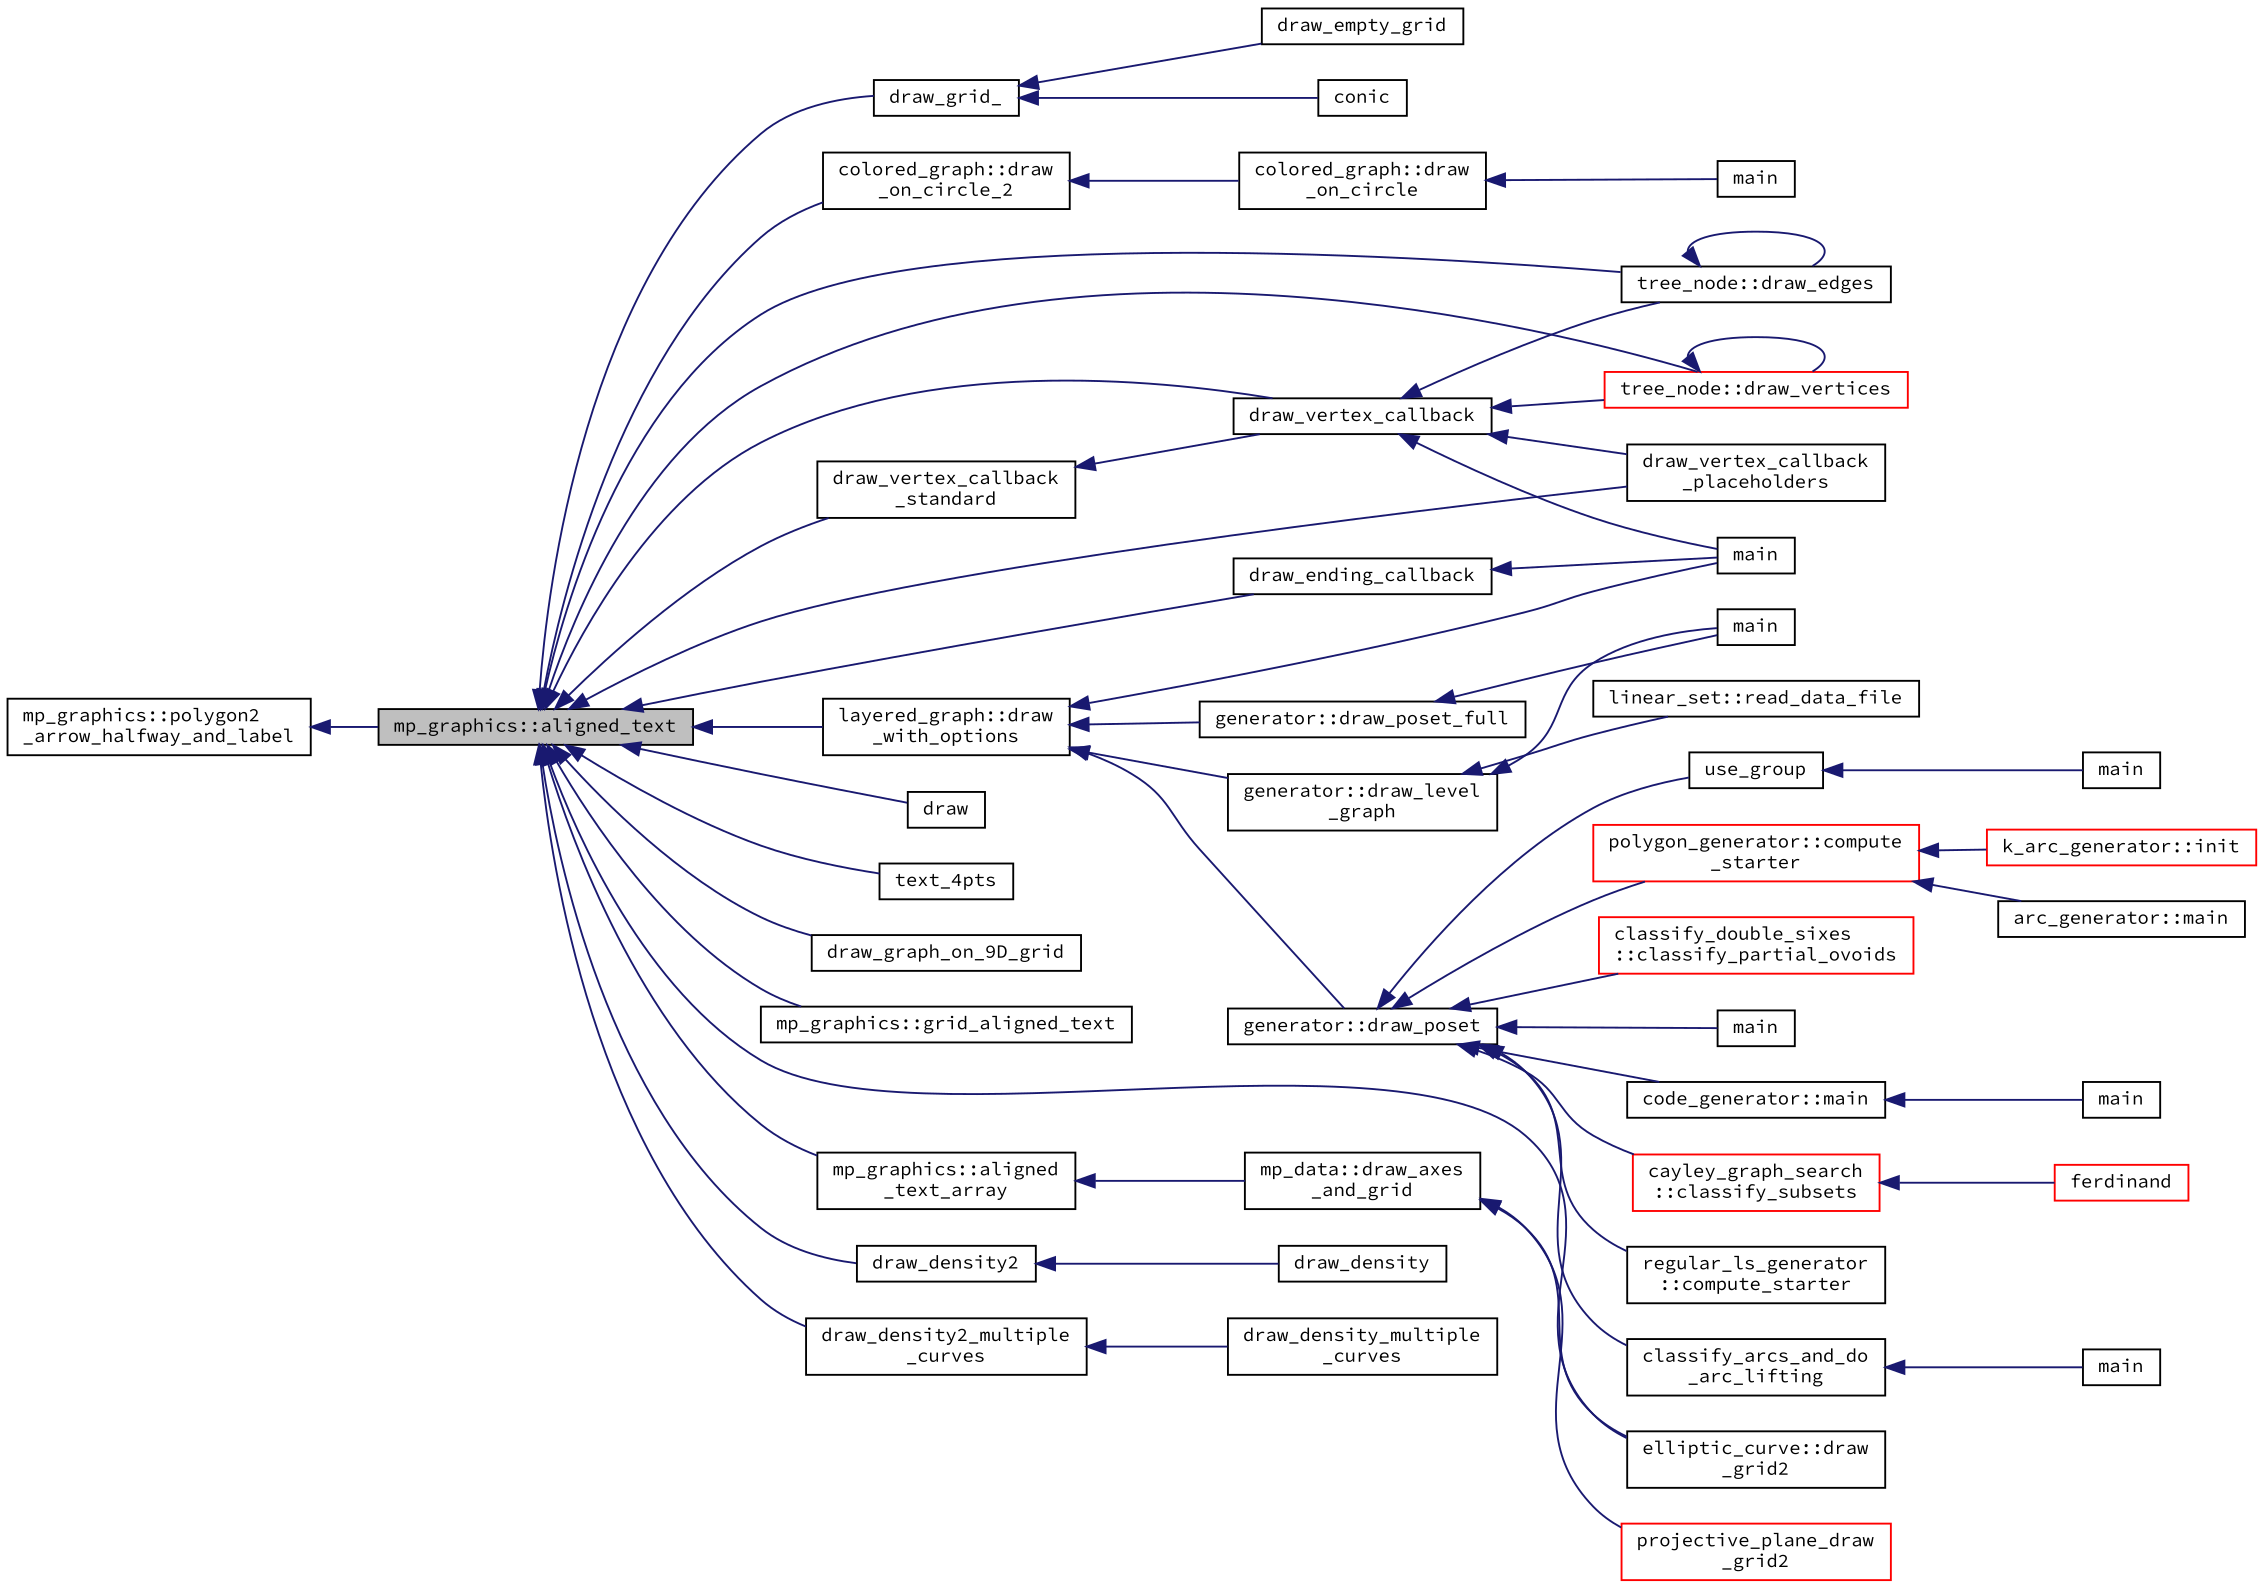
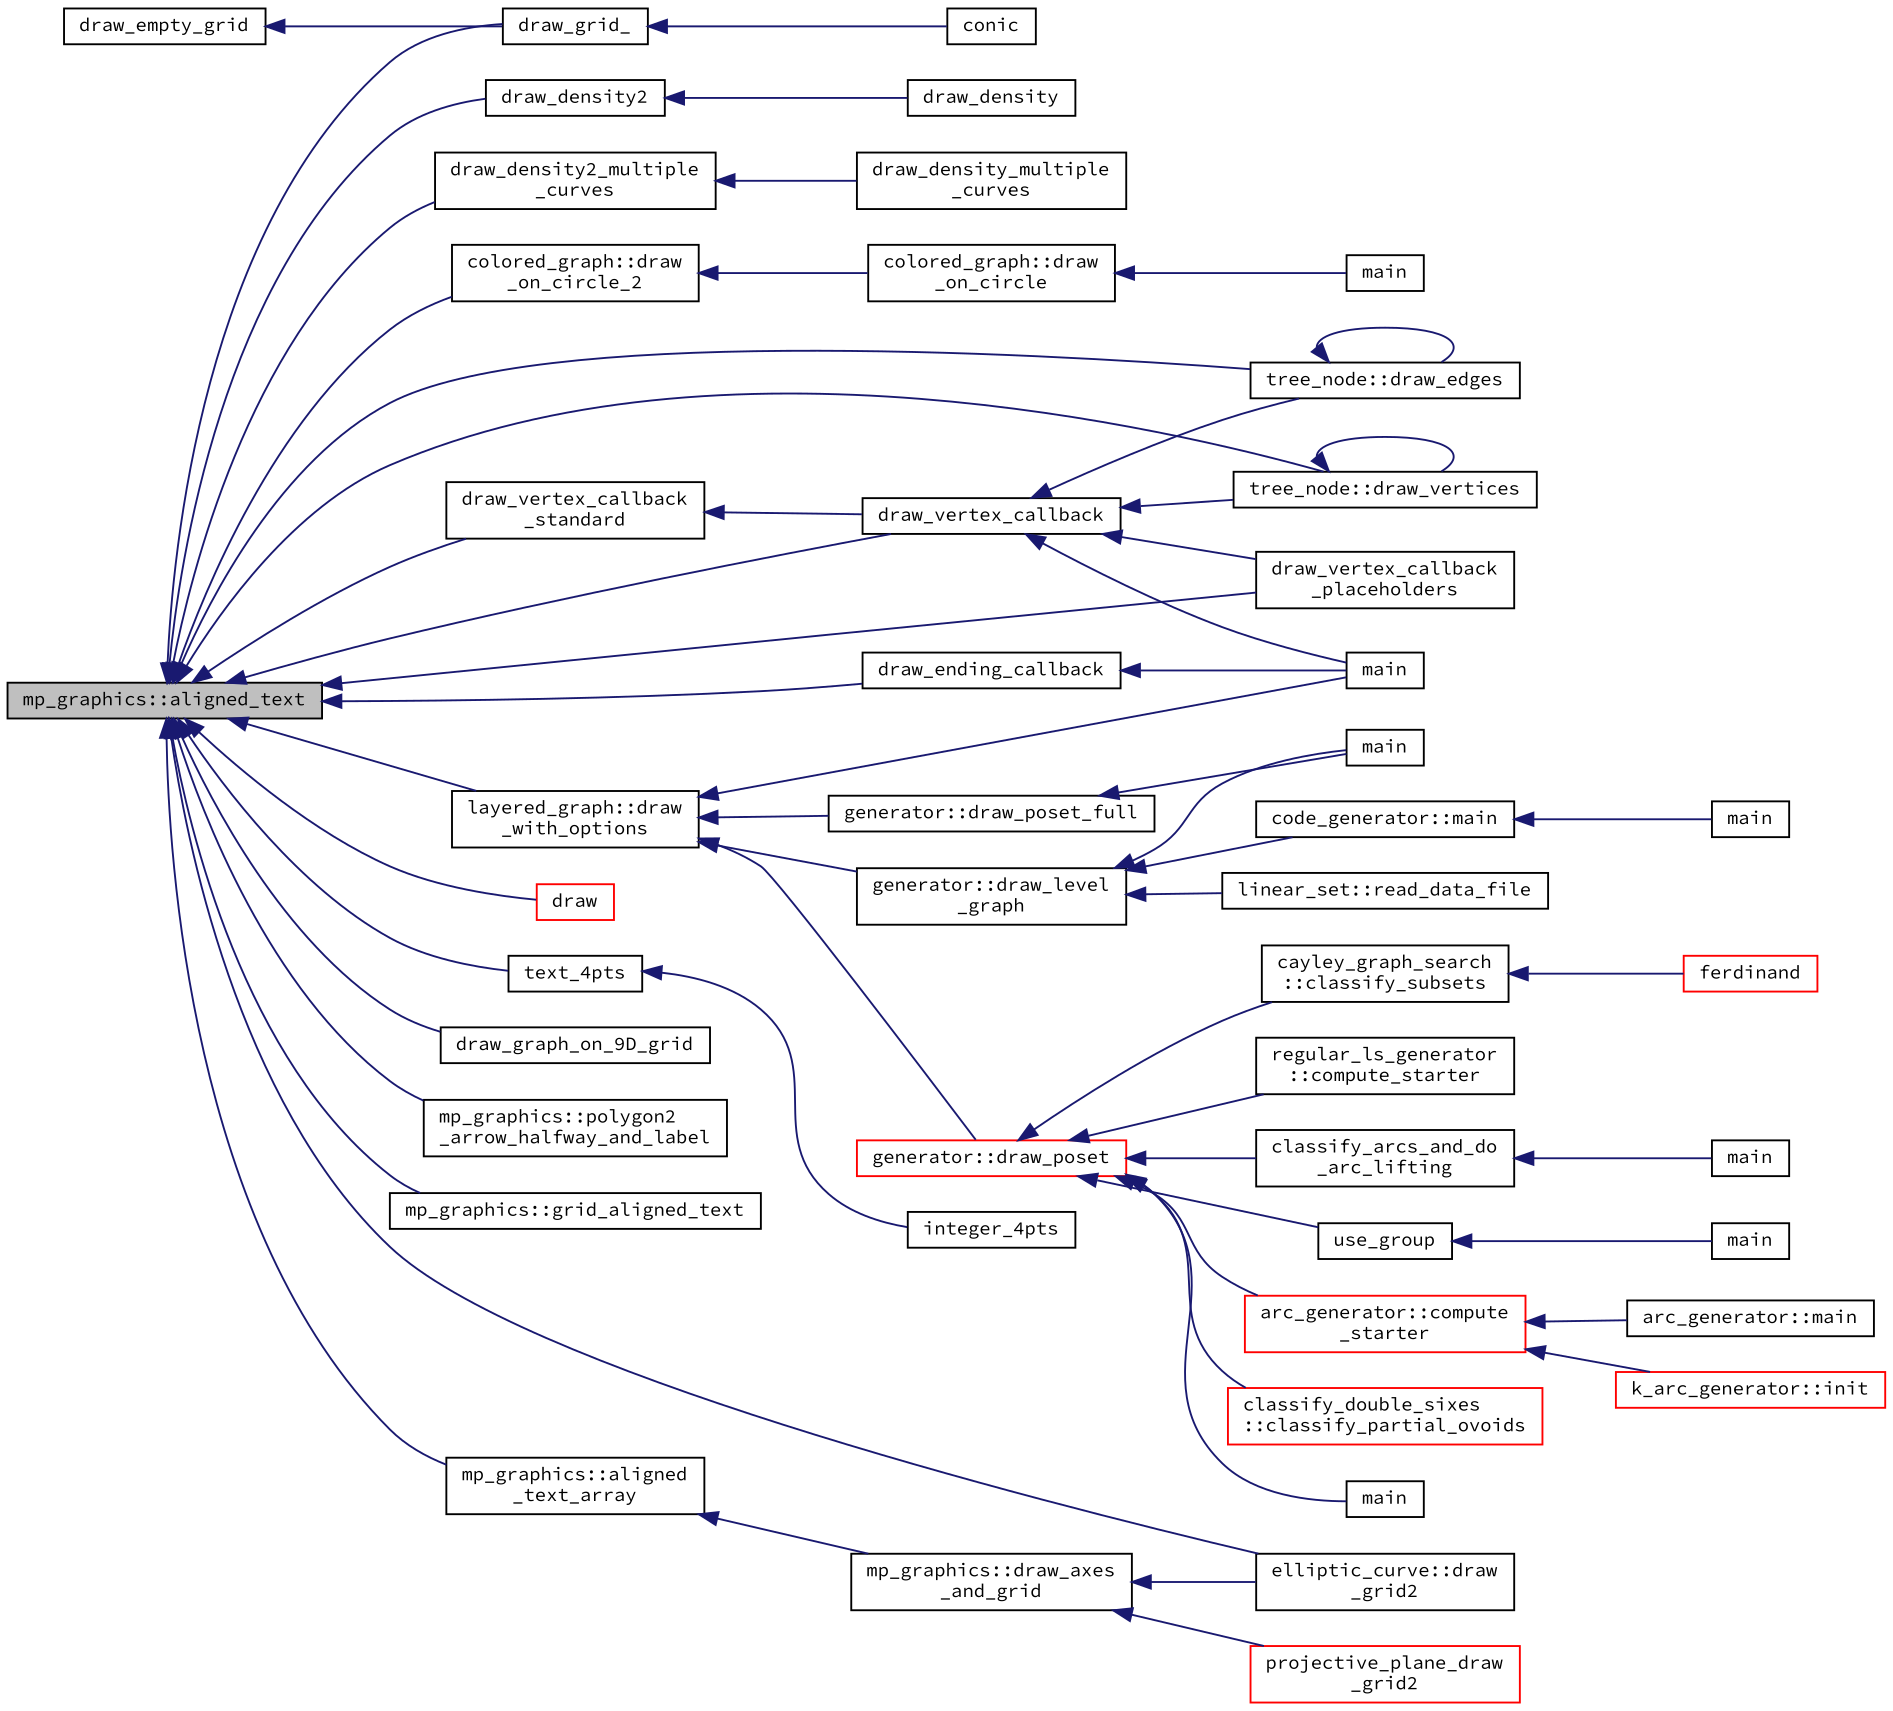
(1150, 63) -> (394, 26)
(1756, 390) -> (1385, 490)
(354, 727) -> (270, 941)
(946, 810) -> (575, 902)
(1756, 853) -> (1385, 1324)
(1363, 1026) -> (992, 1158)
(1569, 1065) -> (1219, 852)
(1363, 1181) -> (992, 1582)
(1756, 1183) -> (1385, 974)
none -> (992, 1230)
